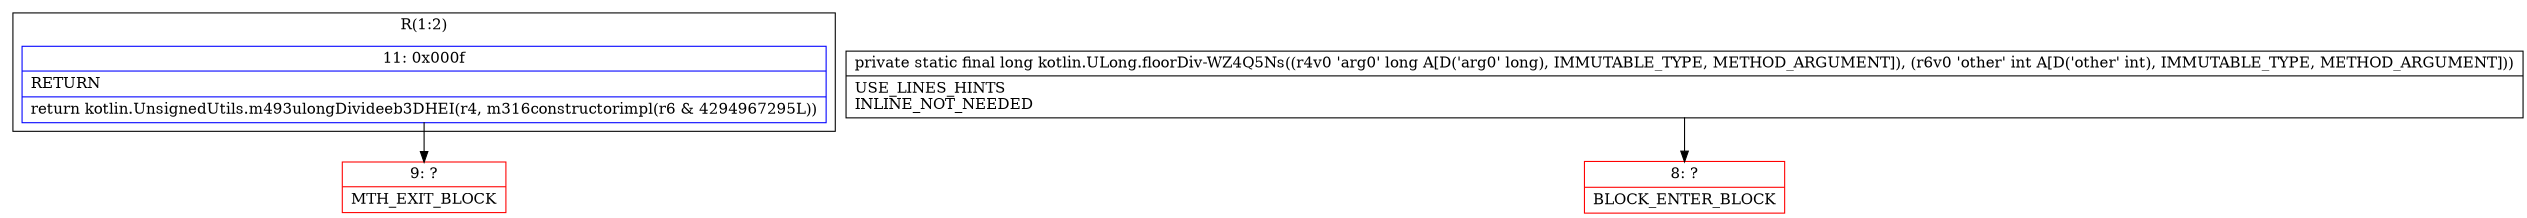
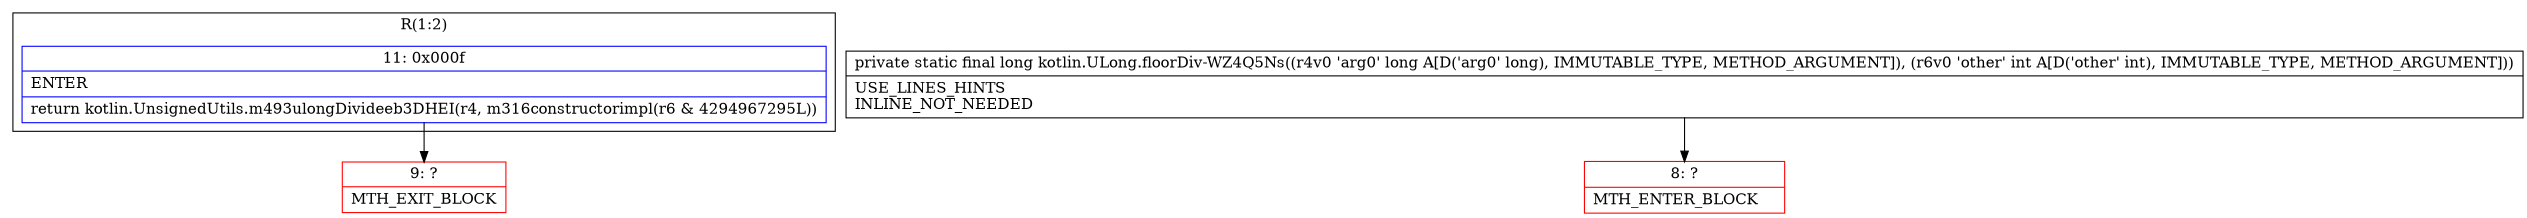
(66, 83) -> (59, 83)
(1685, 200) -> (1676, 200)
